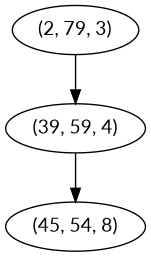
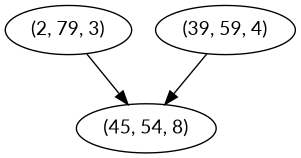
(76, 72) -> (103, 74)
